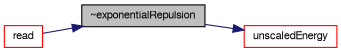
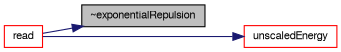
(219, 26) -> (138, 37)
